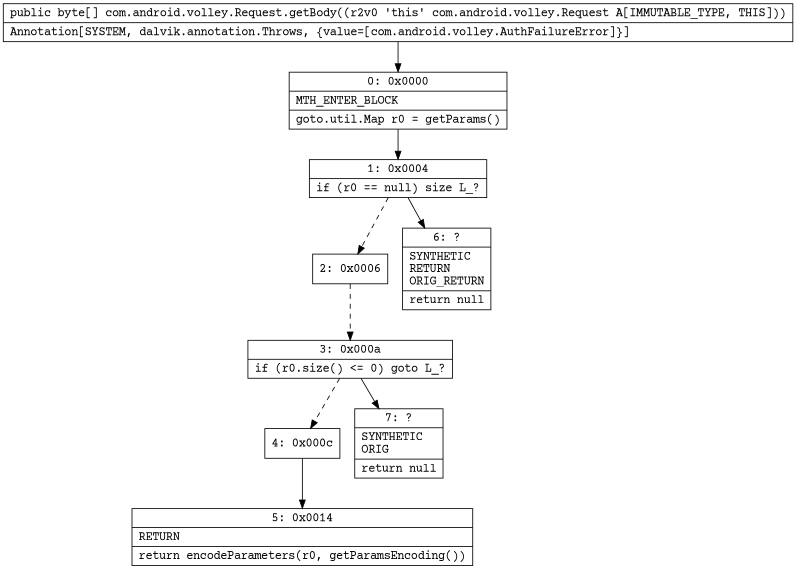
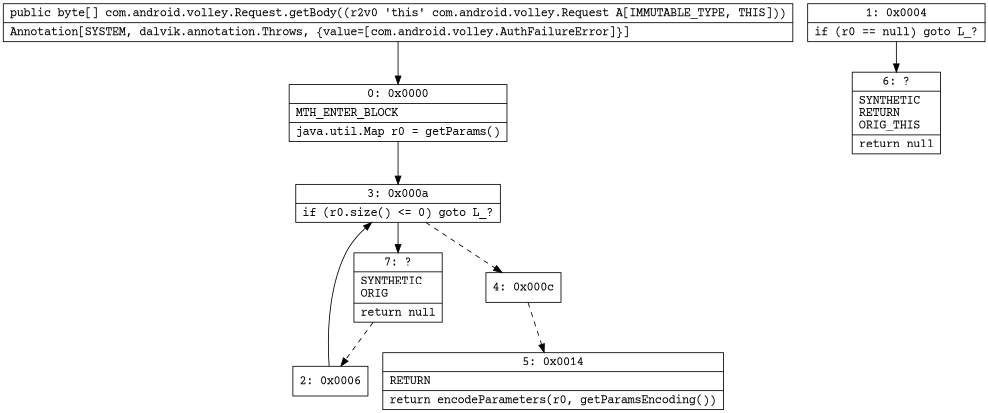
(398, 119) -> (398, 132)
(398, 140) -> (398, 159)
(398, 188) -> (896, 32)
(375, 222) -> (359, 341)
(447, 281) -> (890, 125)
(350, 308) -> (333, 293)
(302, 479) -> (535, 324)
